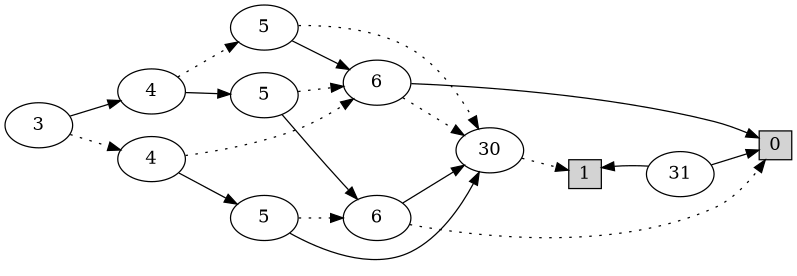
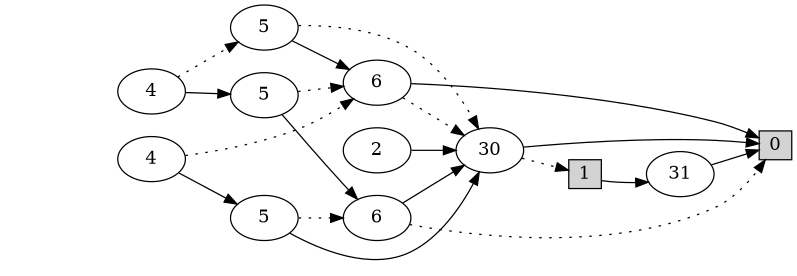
(39, 125) -> none
none -> (635, 140)
none -> (377, 150)
(631, 166) -> (618, 182)
